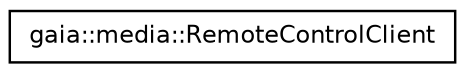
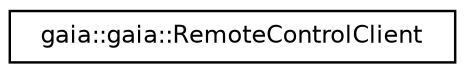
(232, 37) -> (232, 37)
